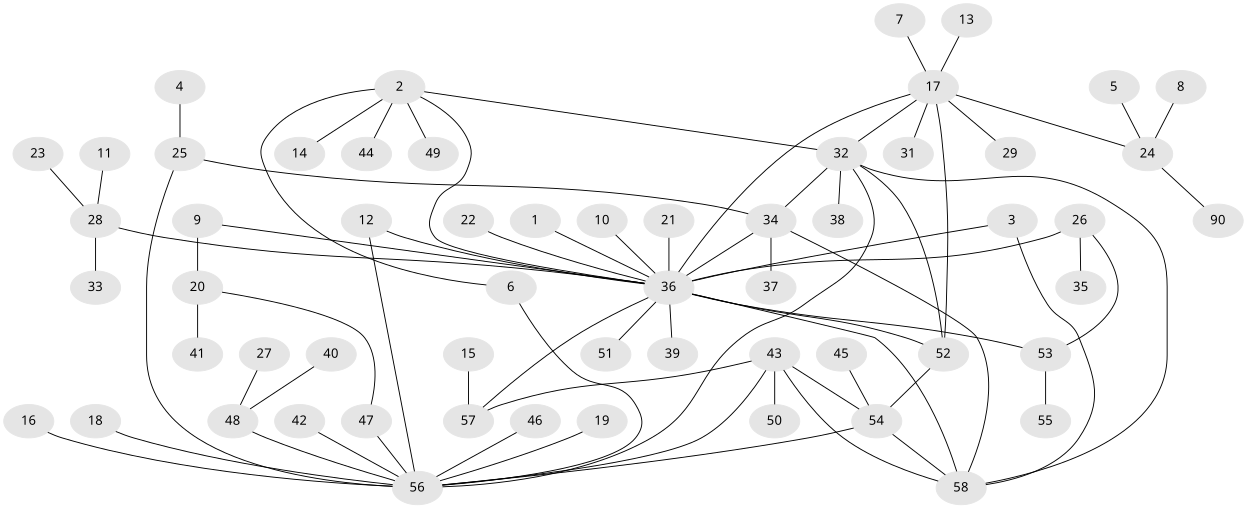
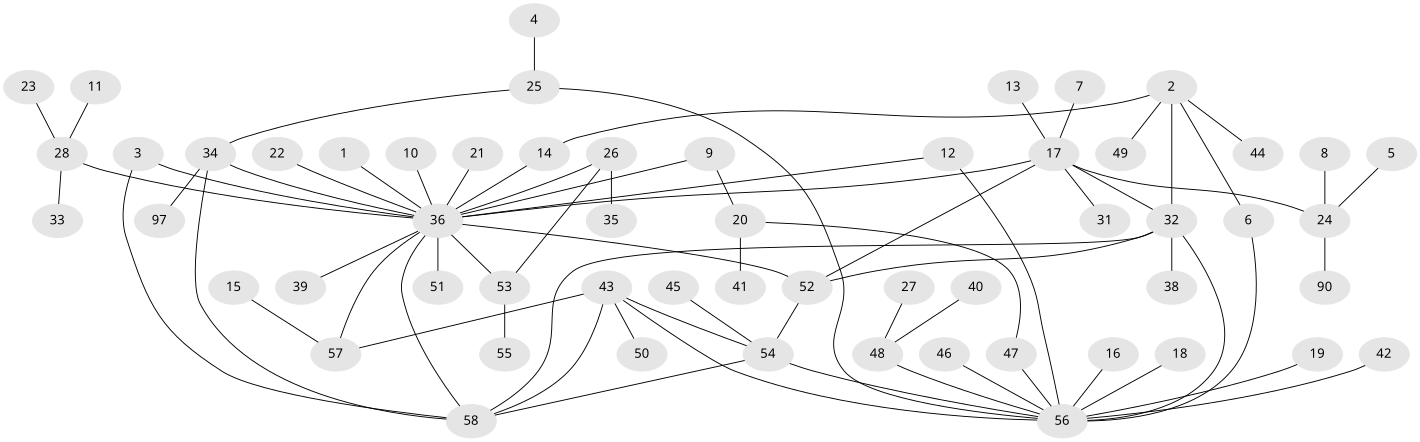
(1010, 154) -> none
(806, 187) -> none
(442, 241) -> (491, 187)
(771, 288) -> (160, 221)
